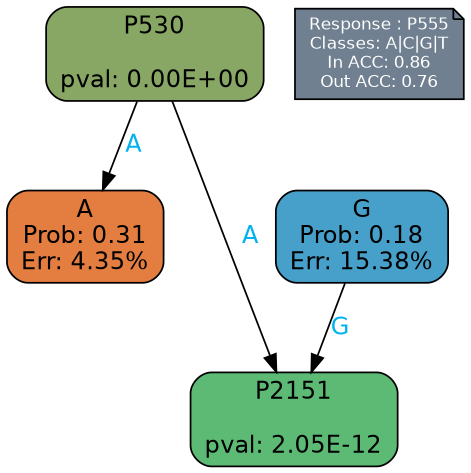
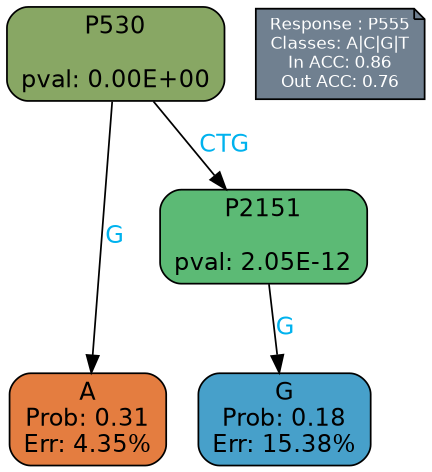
(134, 145) -> (115, 237)
(251, 237) -> (224, 145)
(331, 319) -> (273, 319)
